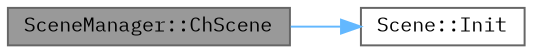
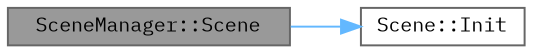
(149, 27) -> (149, 27)
